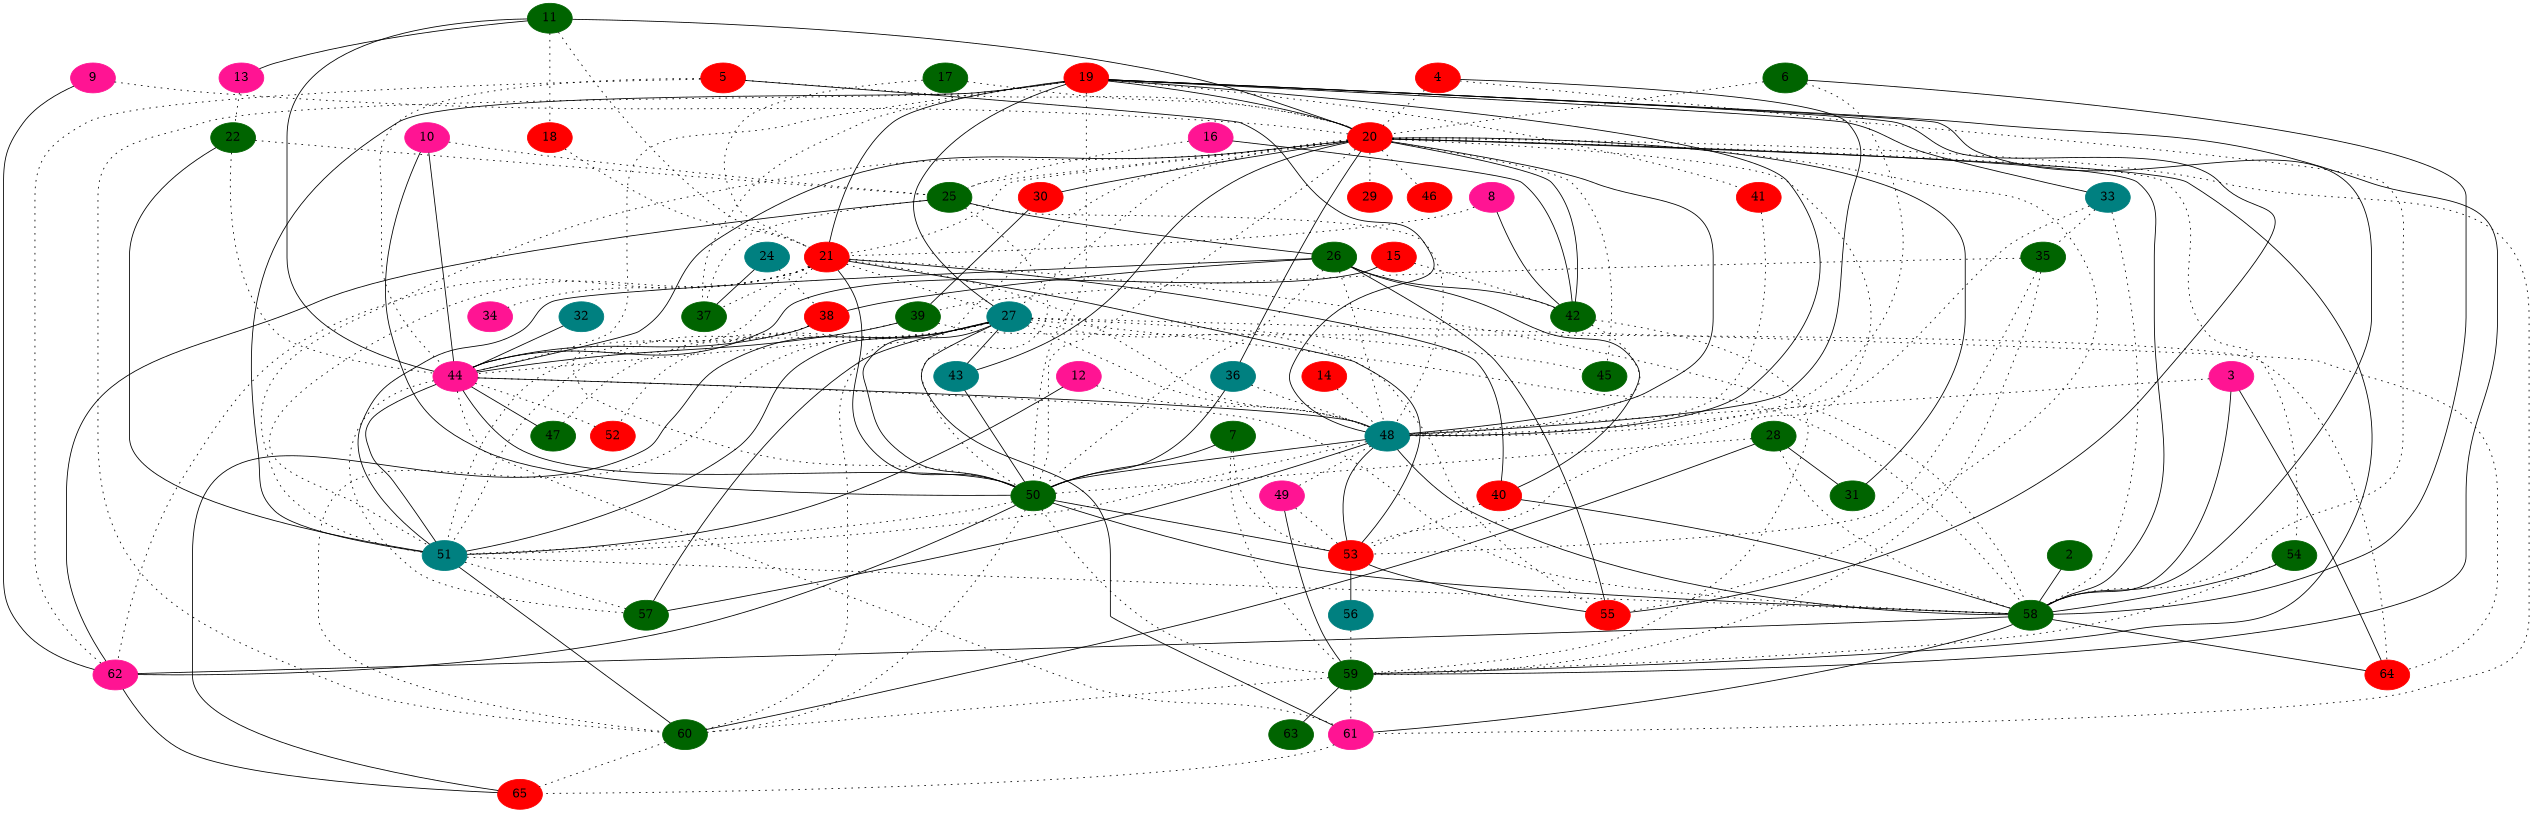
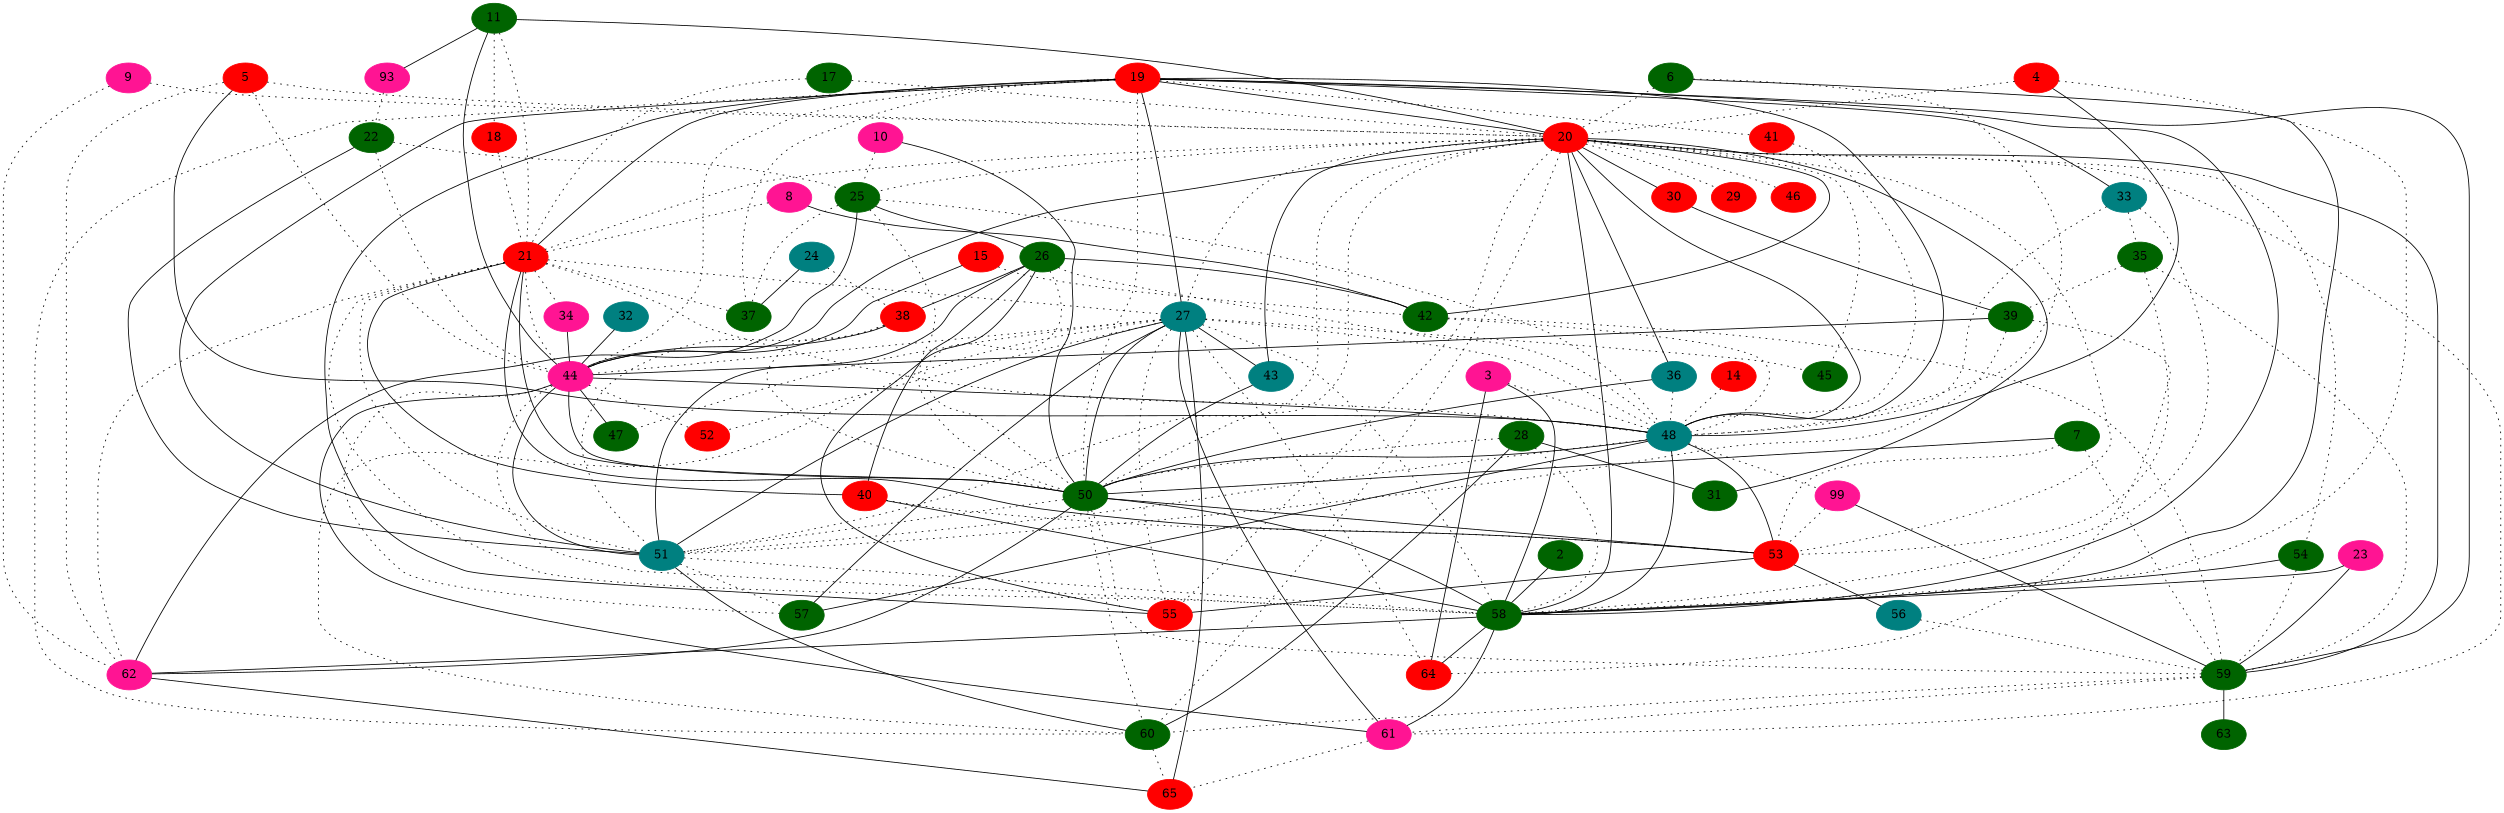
(241, 78) -> (387, 78)
(1211, 138) -> none
(441, 257) -> (568, 347)
(1079, 376) -> none
(3, 386) -> (3, 377)
(1282, 496) -> (1837, 496)
none -> (2361, 556)
(871, 605) -> (675, 643)
